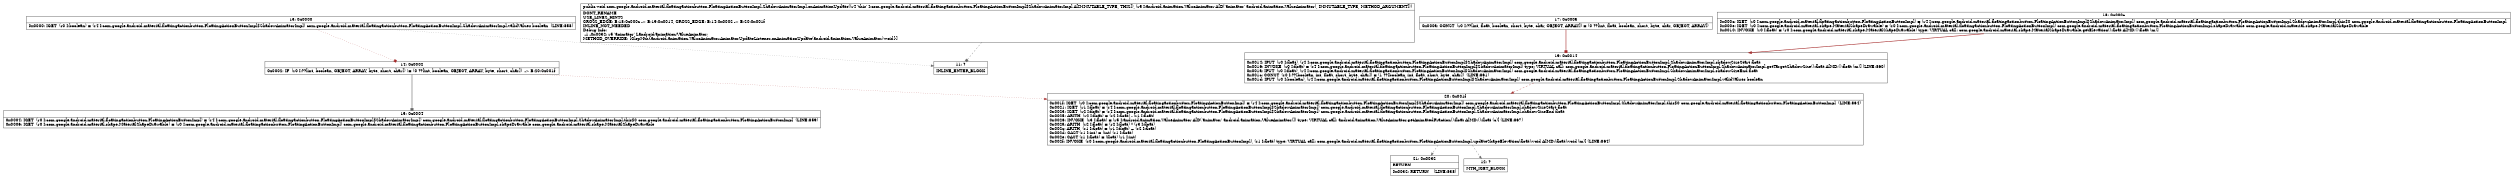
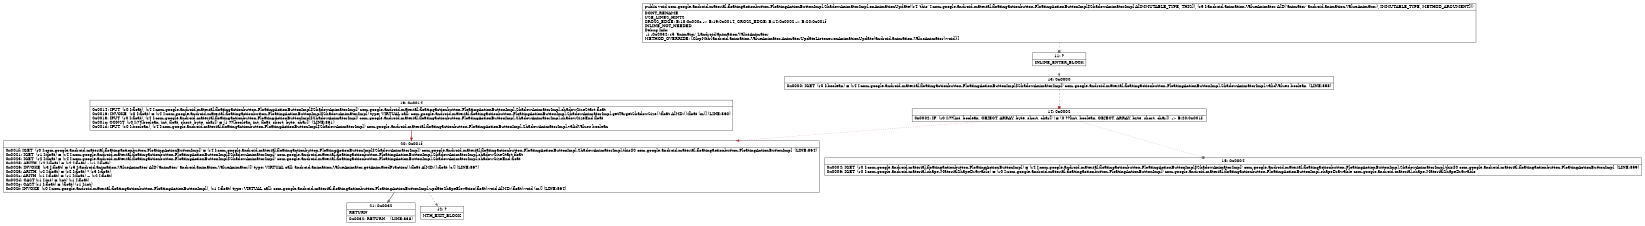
(1566, 23) -> none
(2114, 23) -> none
(355, 45) -> (1059, 98)
(661, 48) -> (1059, 70)
(1524, 88) -> (411, 134)
(412, 91) -> (1141, 139)
(1435, 149) -> (392, 196)
(1486, 169) -> (442, 216)
